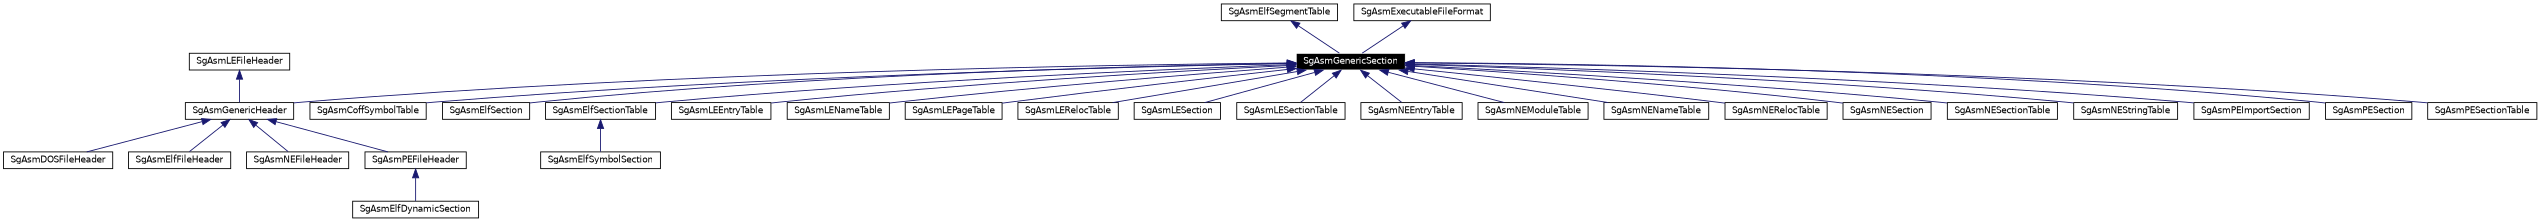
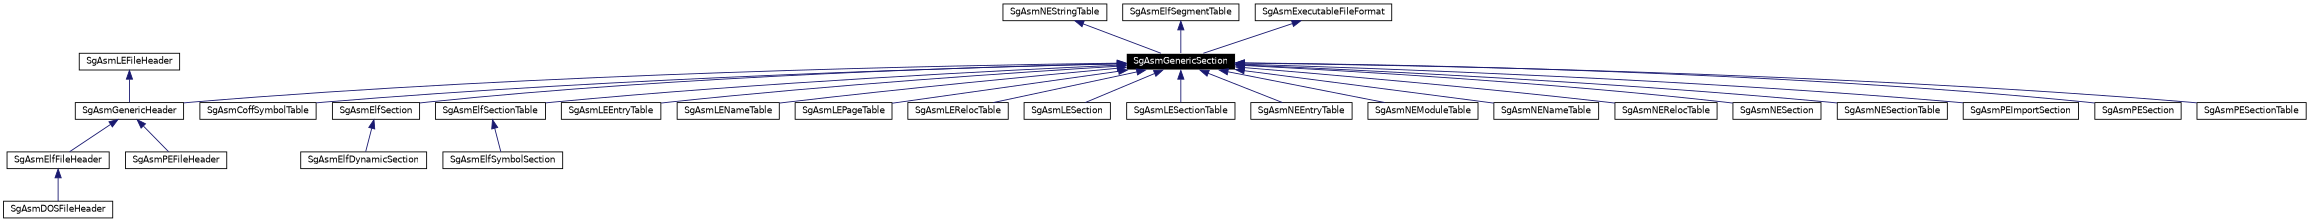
(1876, 87) -> (1122, 39)
(144, 137) -> (58, 190)
(298, 160) -> none
(416, 190) -> (369, 140)
